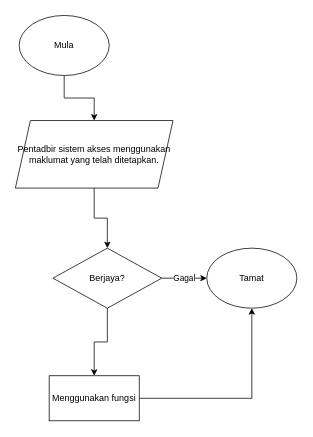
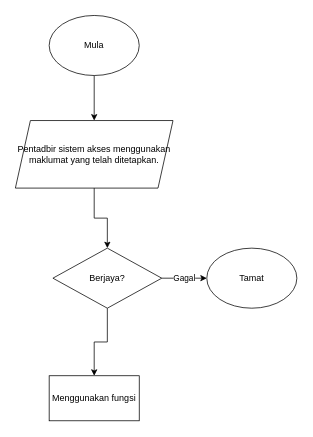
(64, 45) -> (94, 45)
(238, 398) -> none
